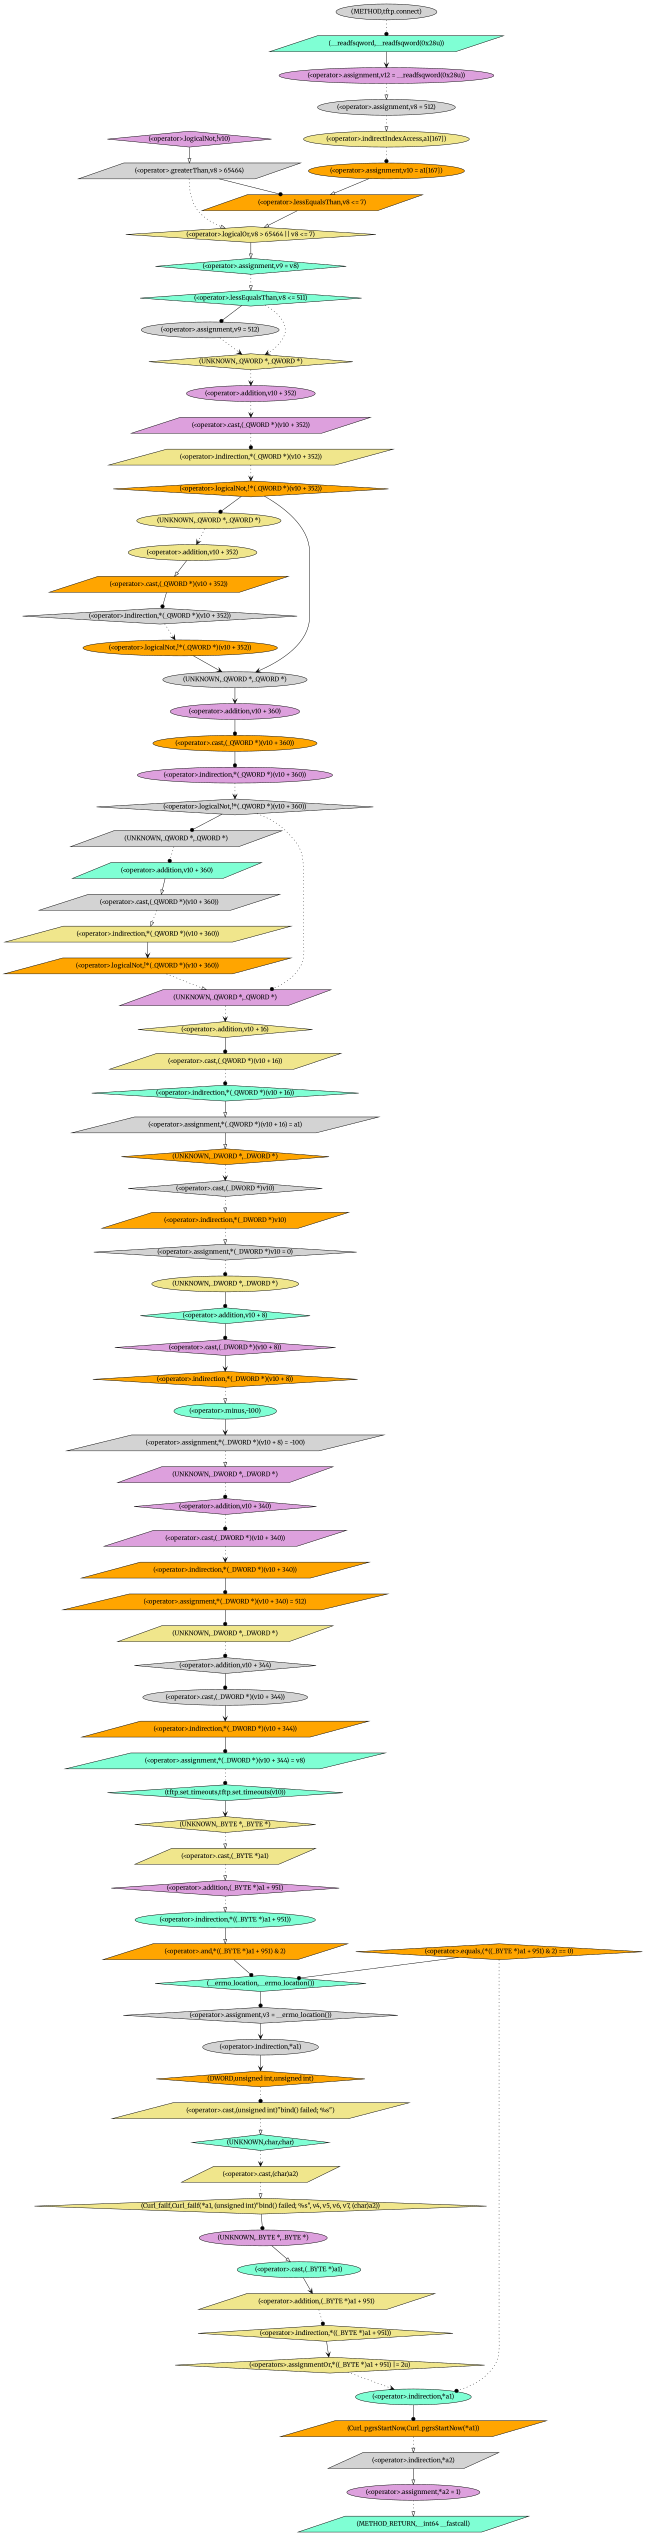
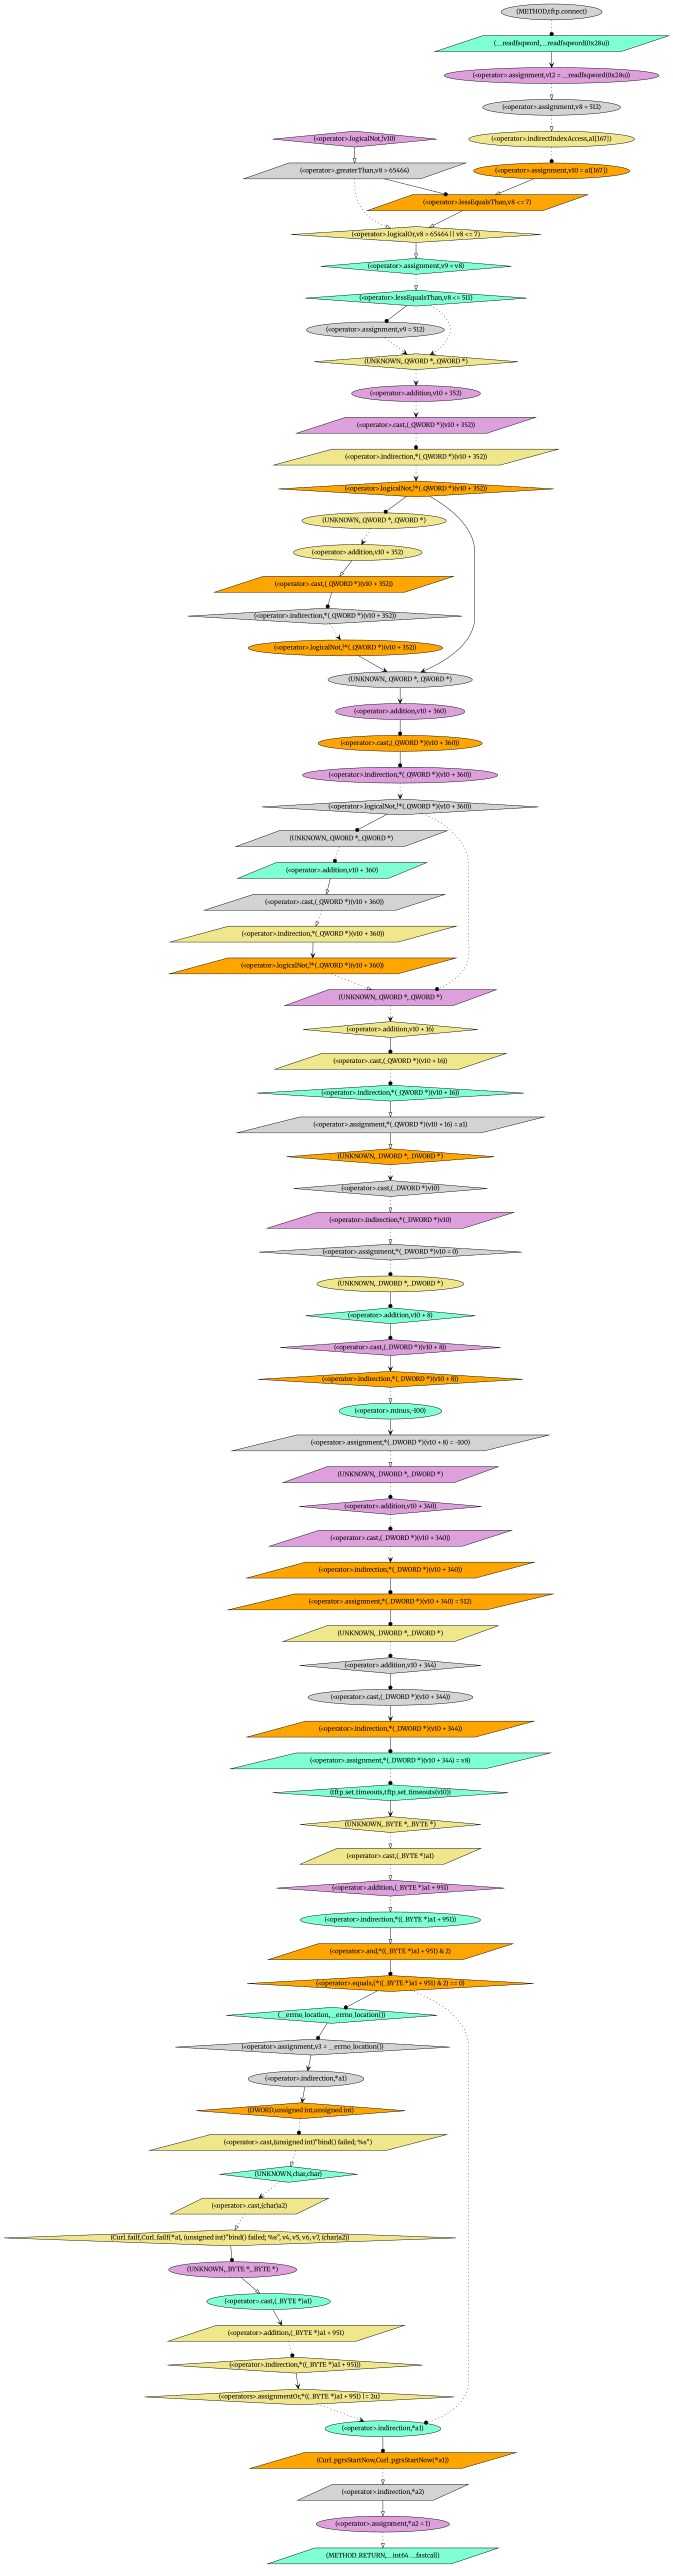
(225, 1220) -> (390, 1220)
(242, 1967) -> (390, 1966)
